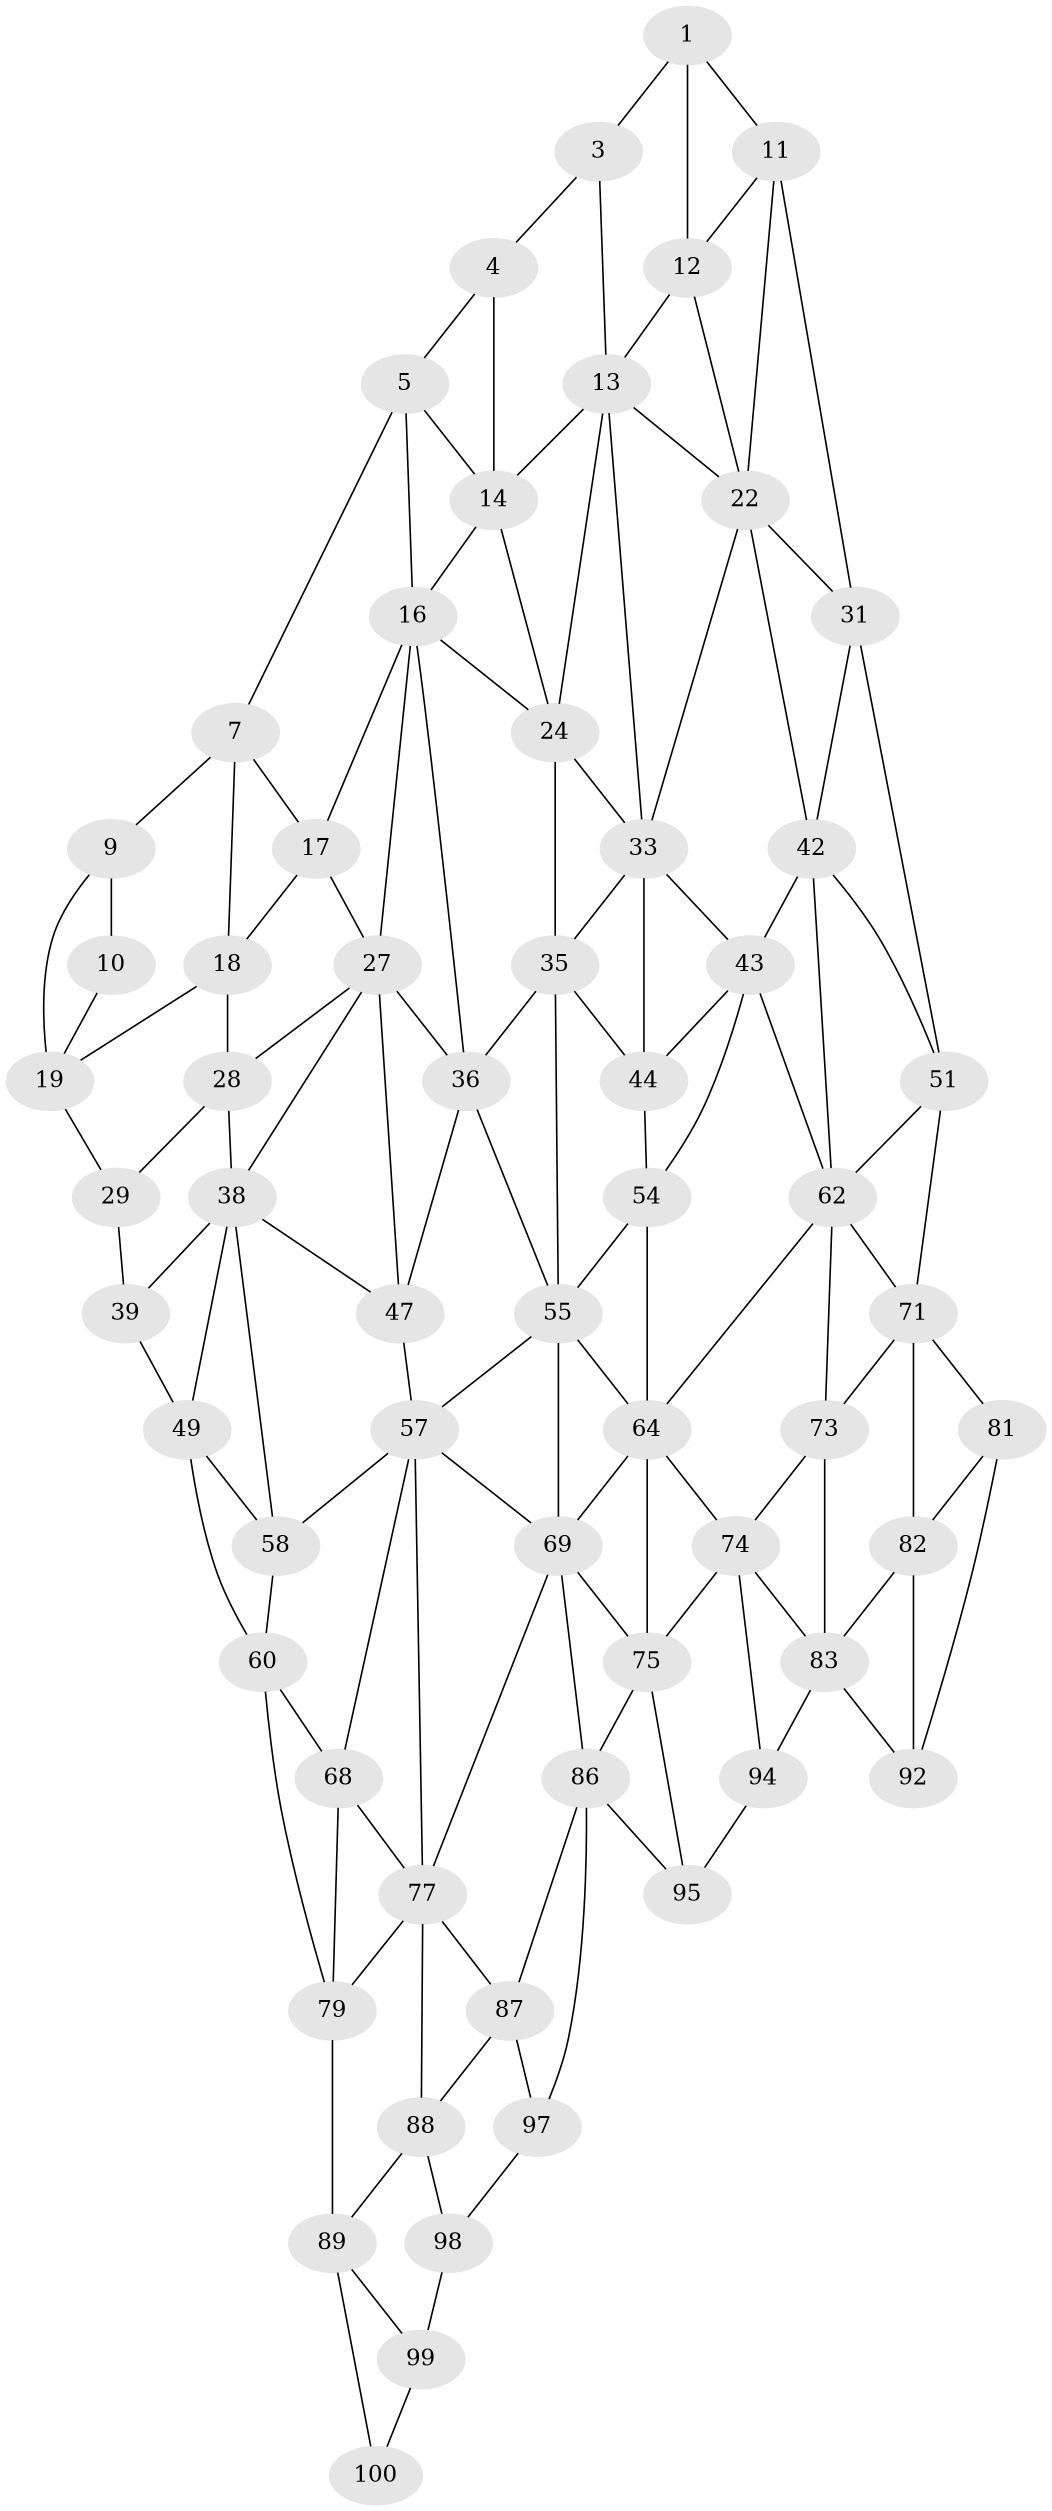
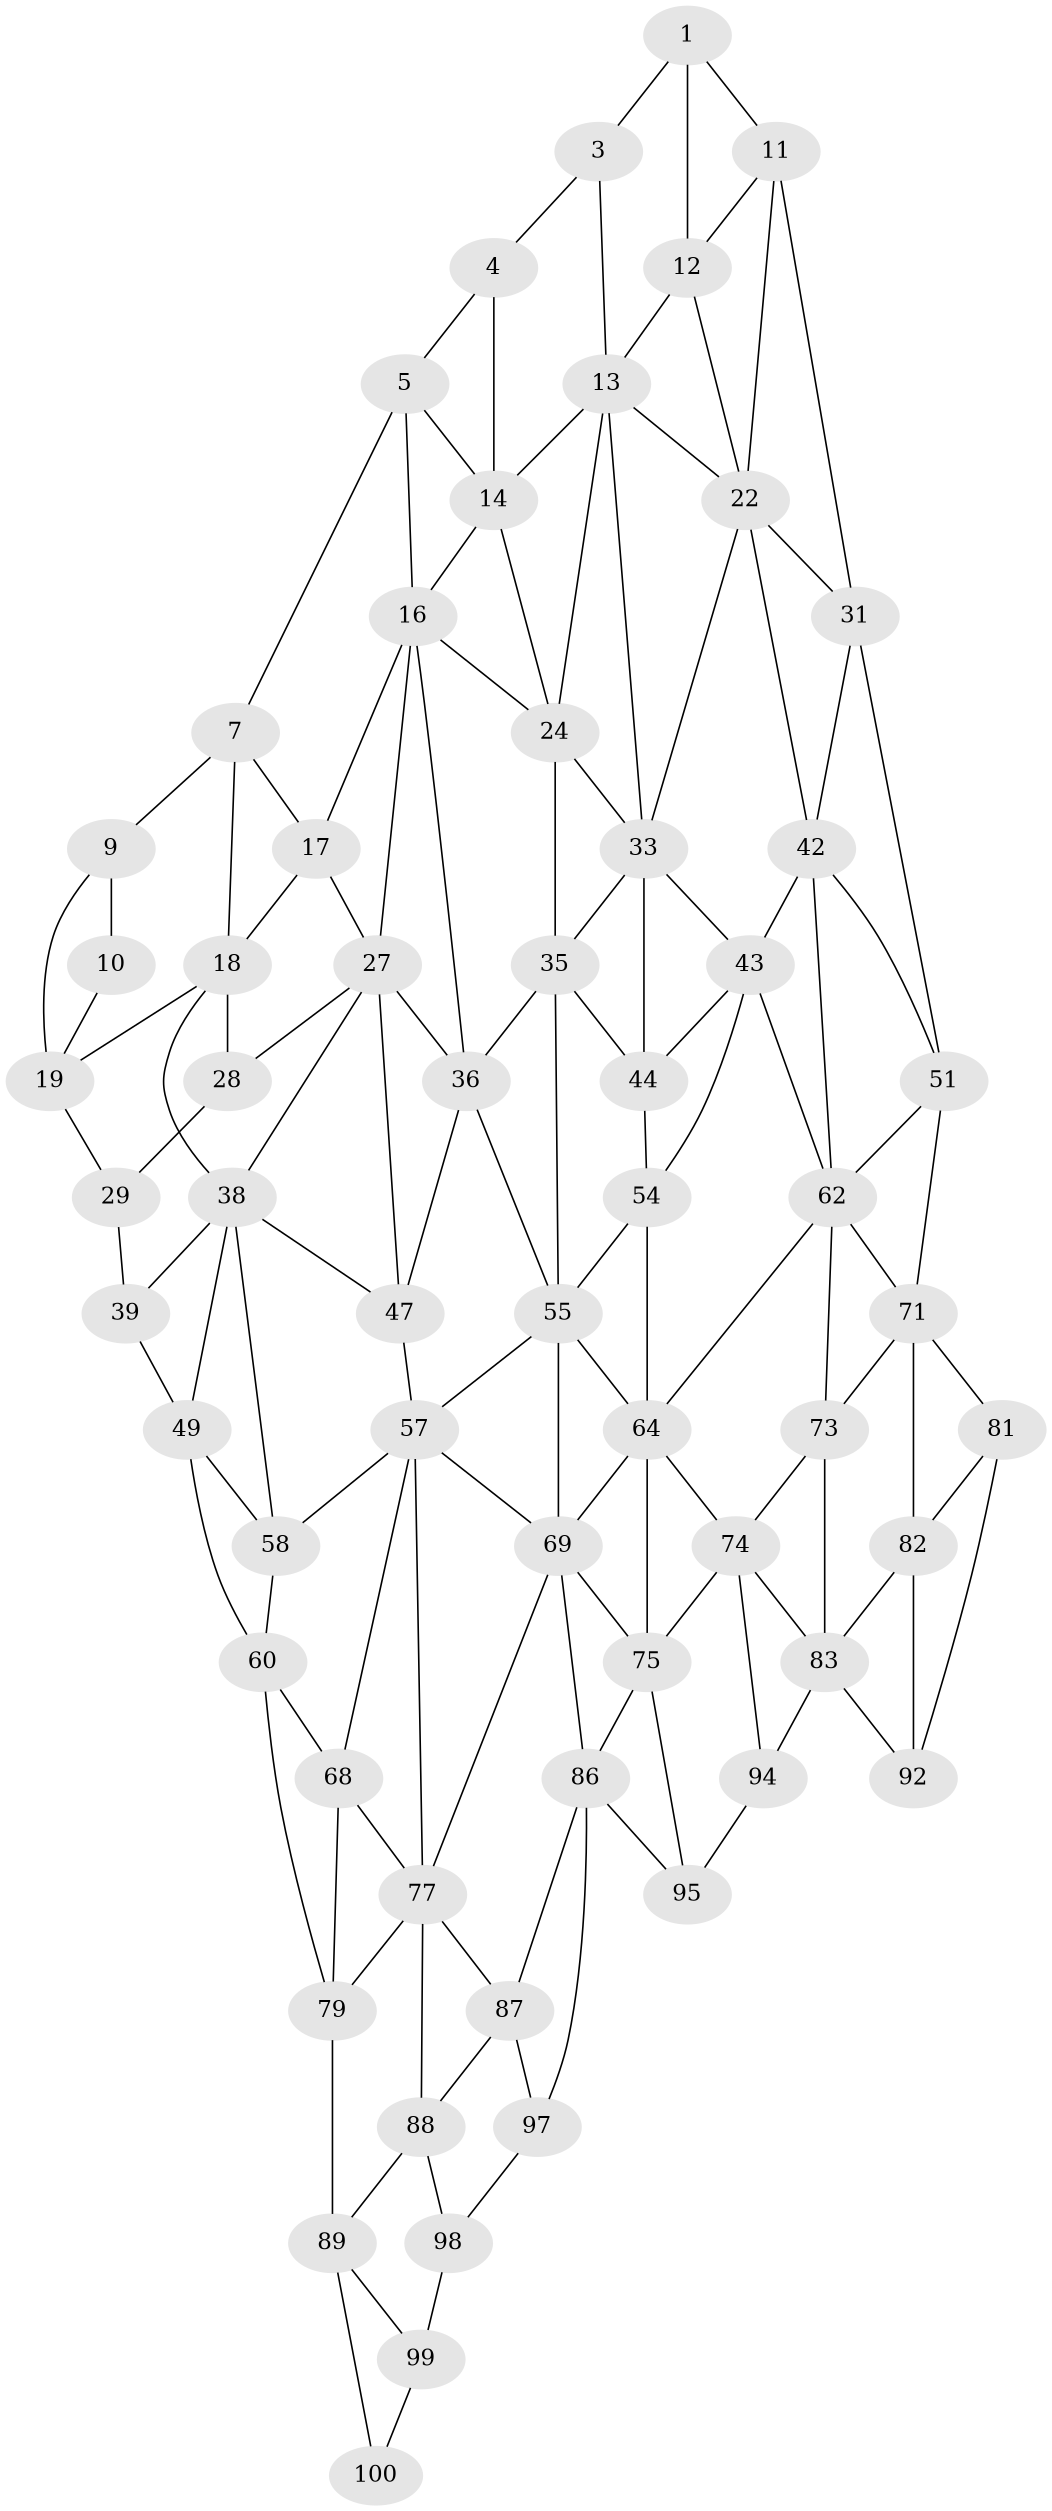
(230, 1140) -> (164, 1083)
